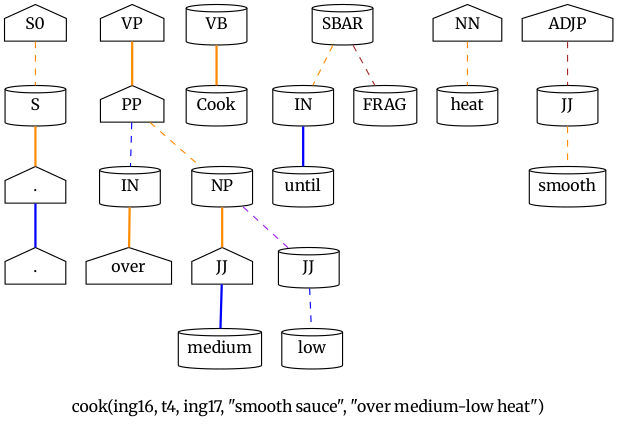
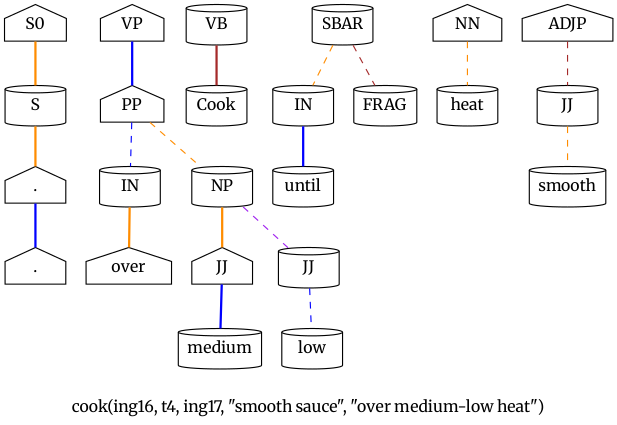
(35, 63) -> (35, 63)
(132, 63) -> (132, 63)
(217, 65) -> (217, 65)
